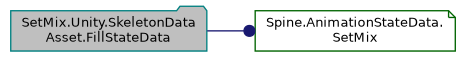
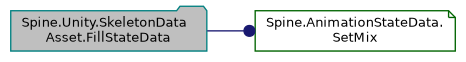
(109, 31) -> (109, 31)
